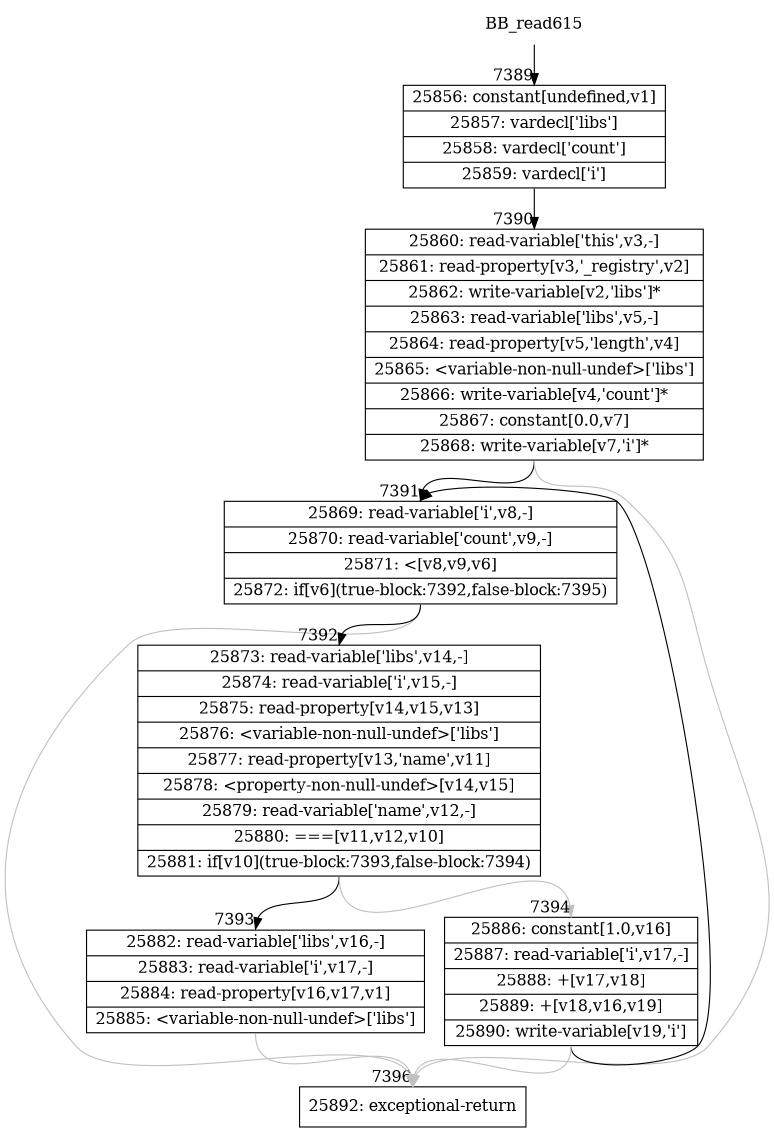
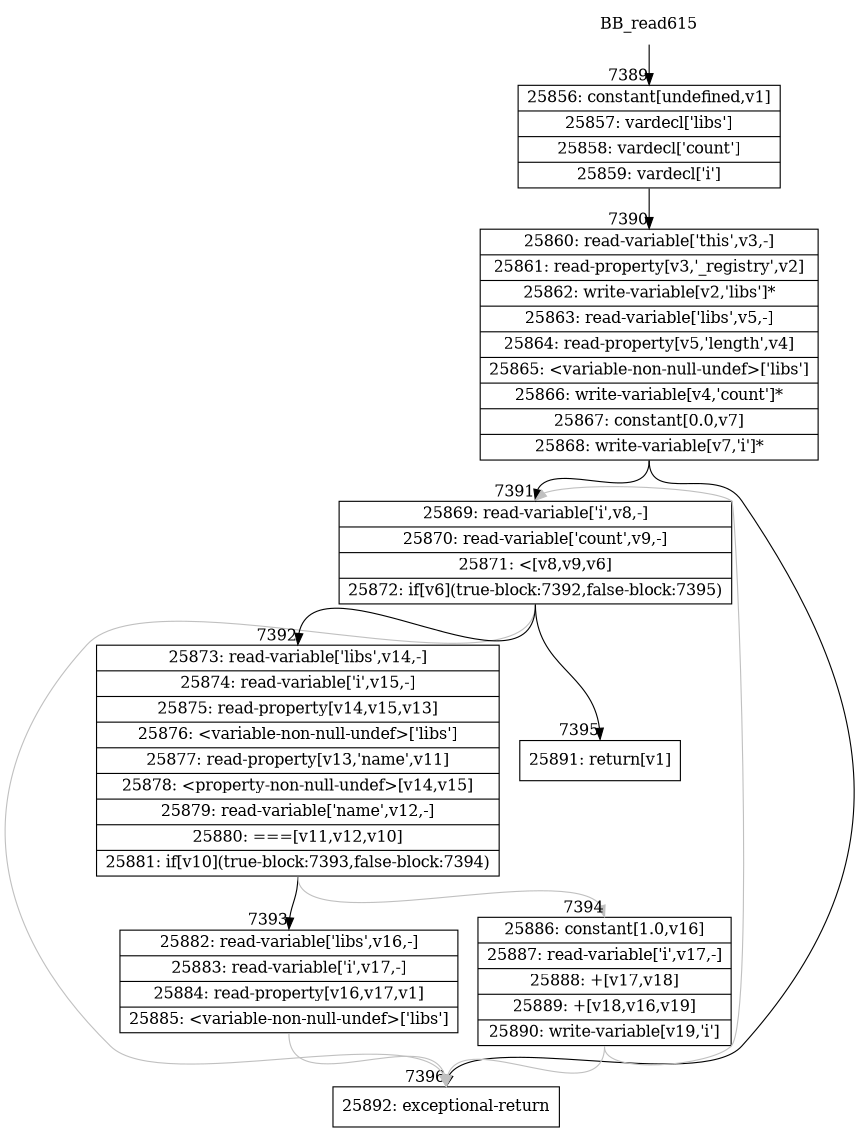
(686, 743) -> (742, 748)
none -> (600, 761)
(765, 861) -> (843, 869)
